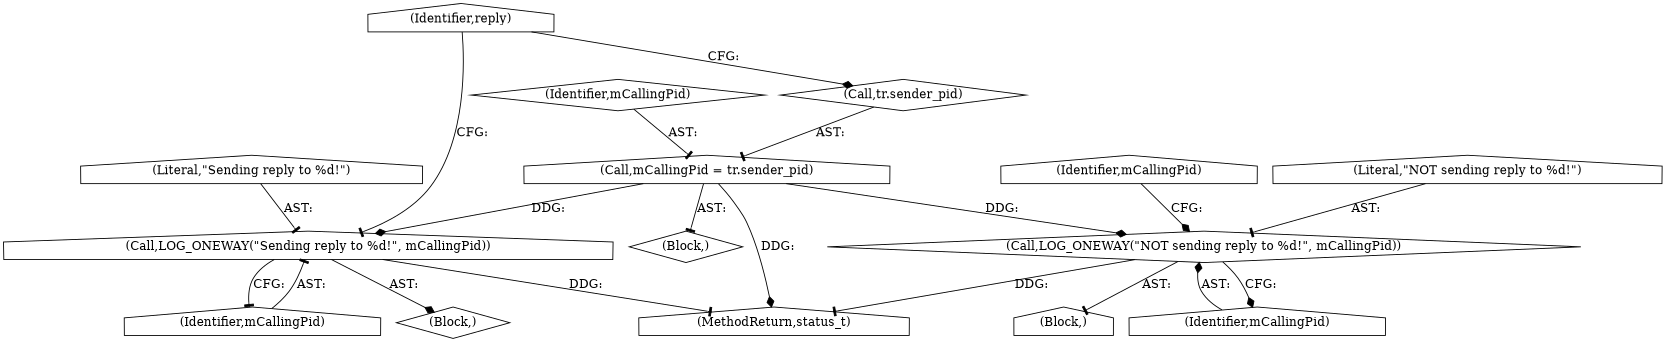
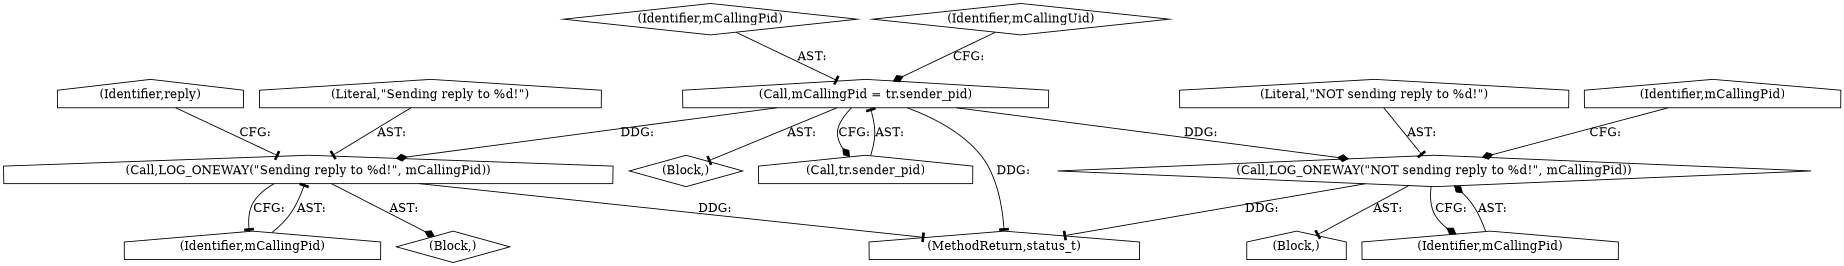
none -> (1021, 19)
(687, 58) -> (839, 127)
(903, 95) -> (866, 171)
(752, 236) -> (977, 151)
